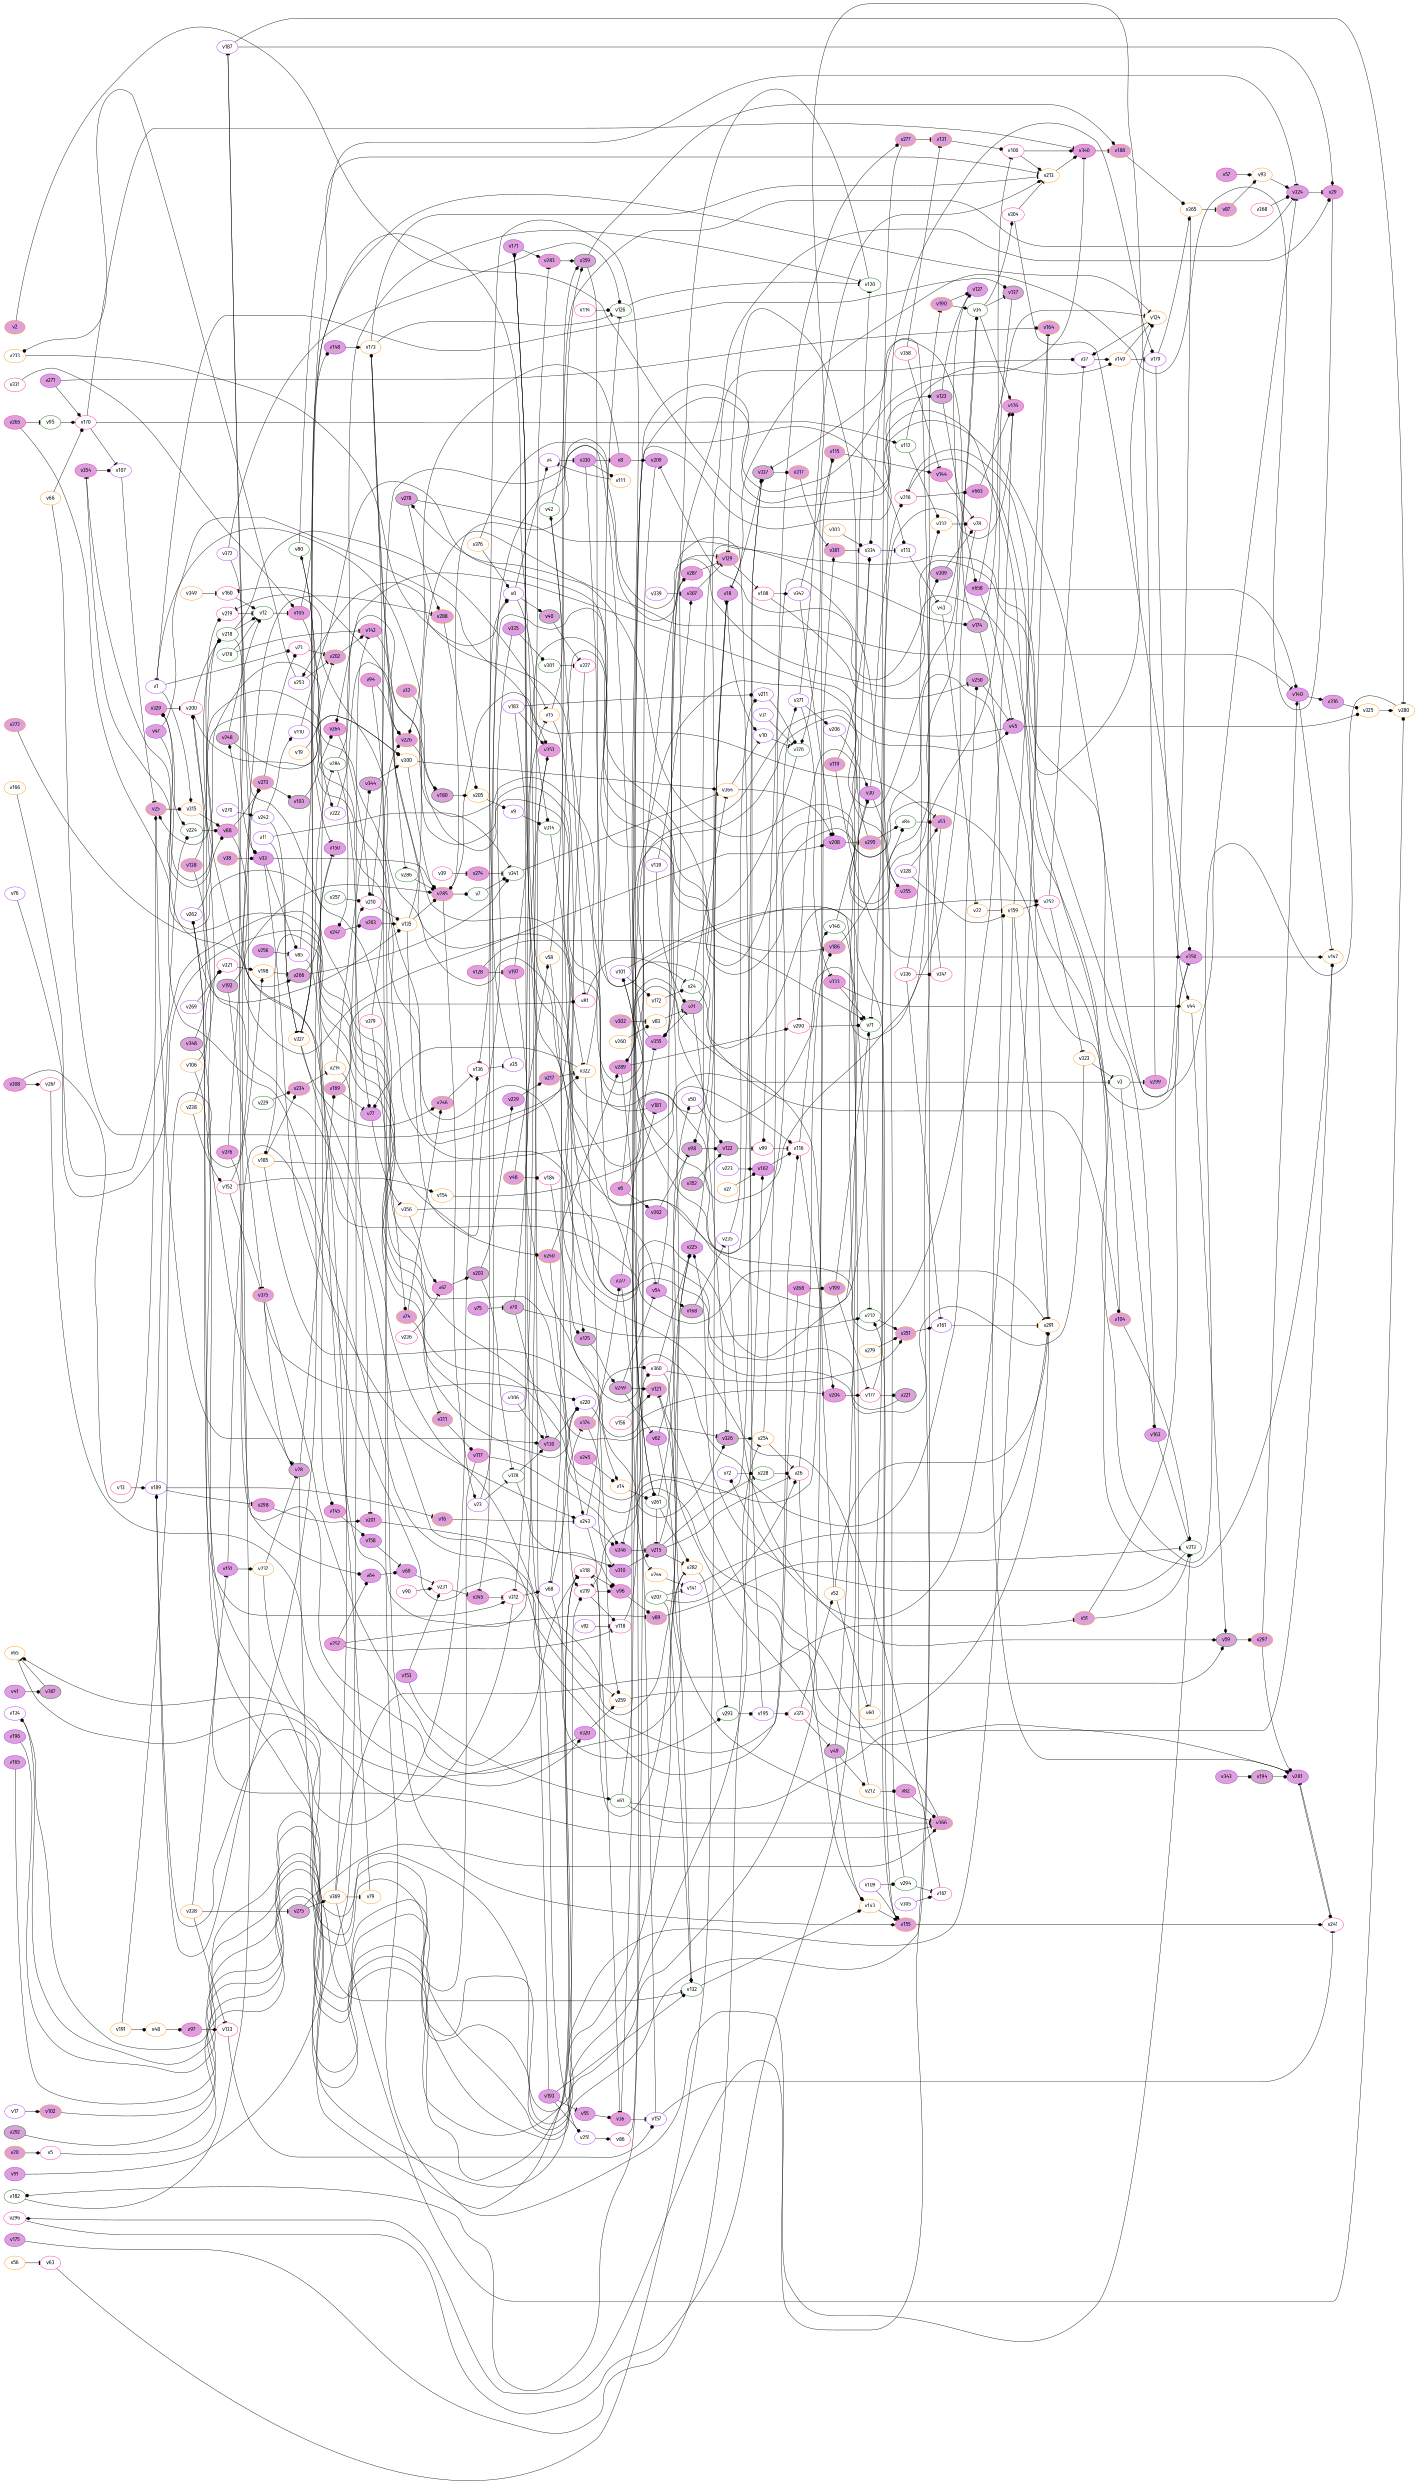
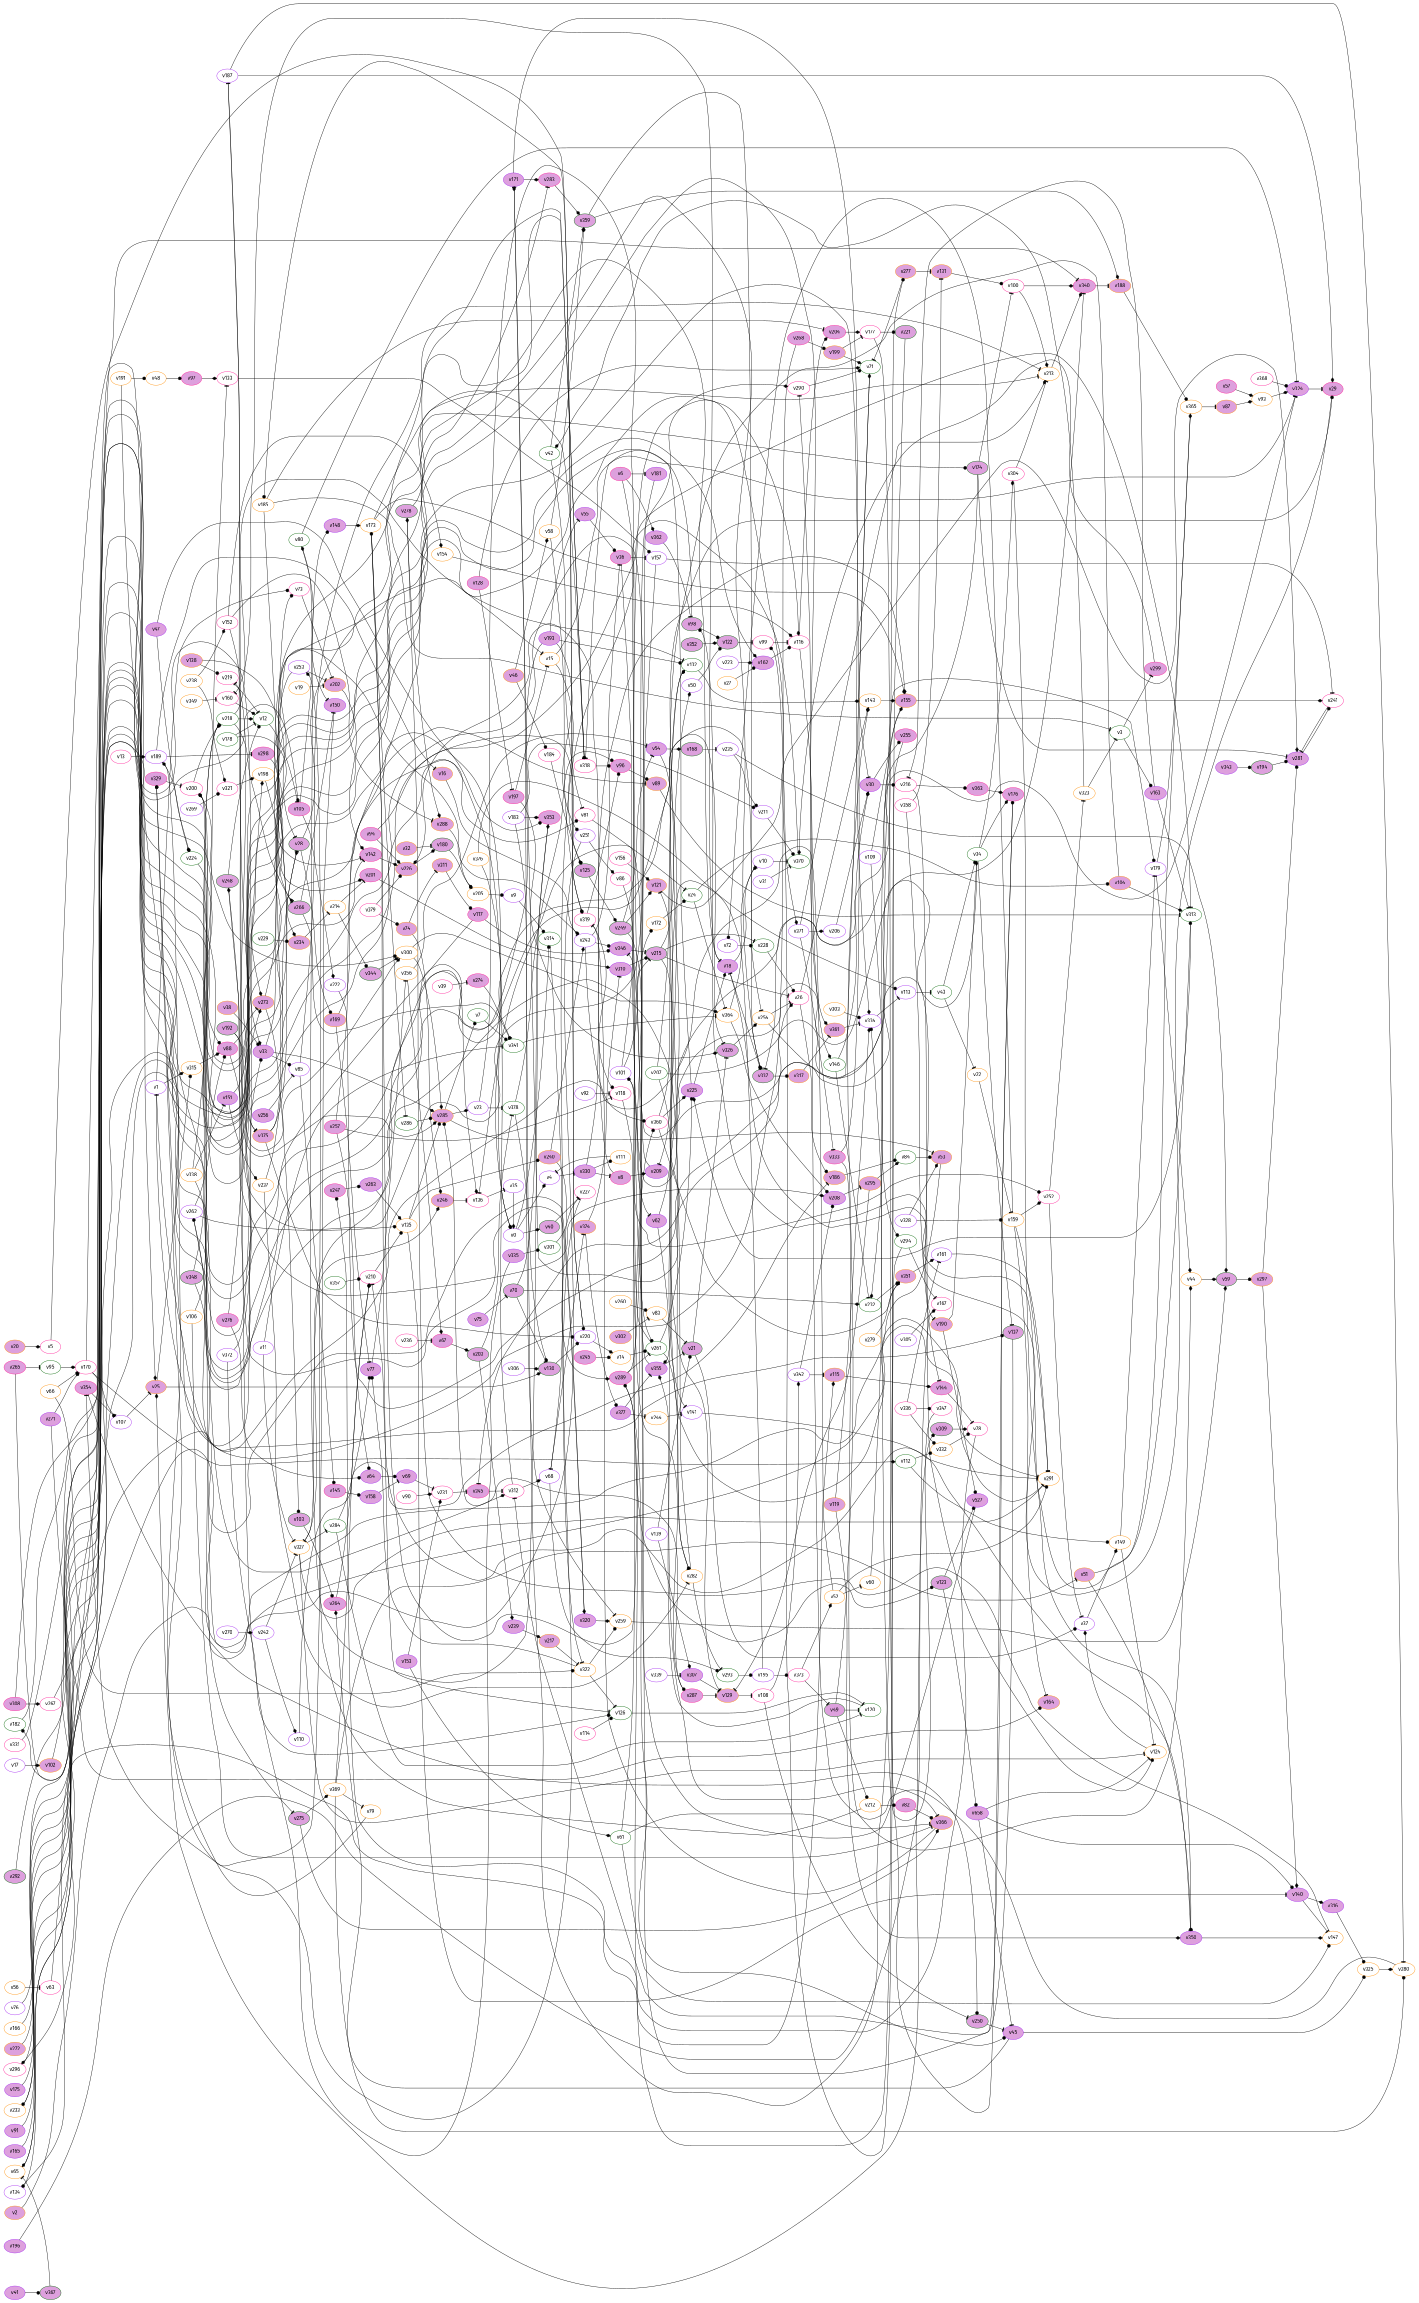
(977, 290) -> (977, 1500)
(977, 491) -> (977, 789)
(834, 1942) -> none
